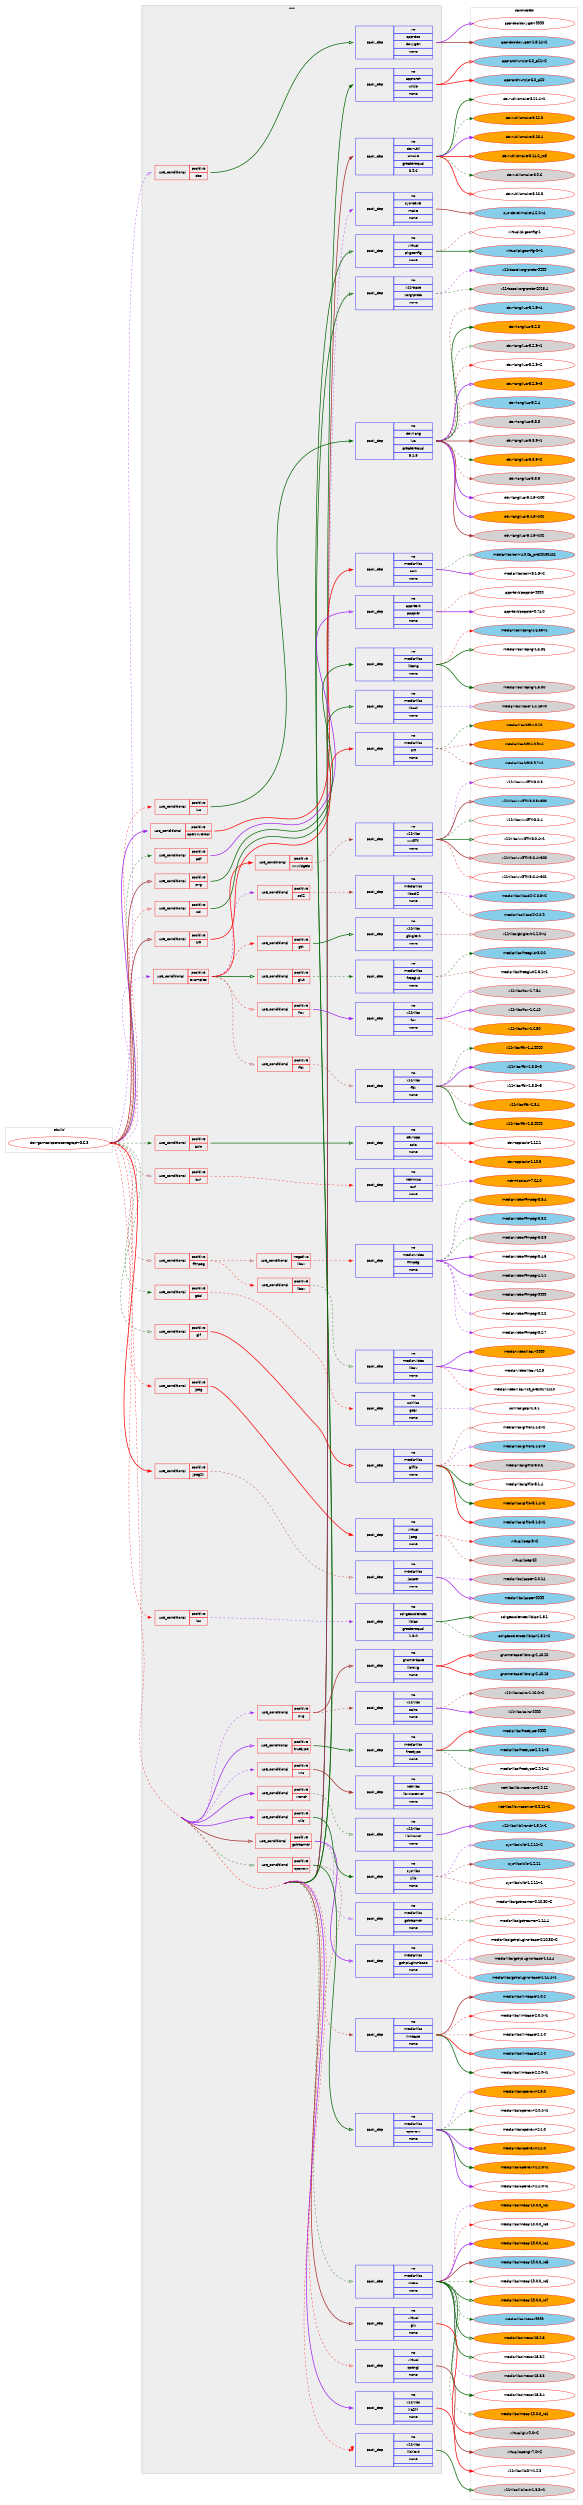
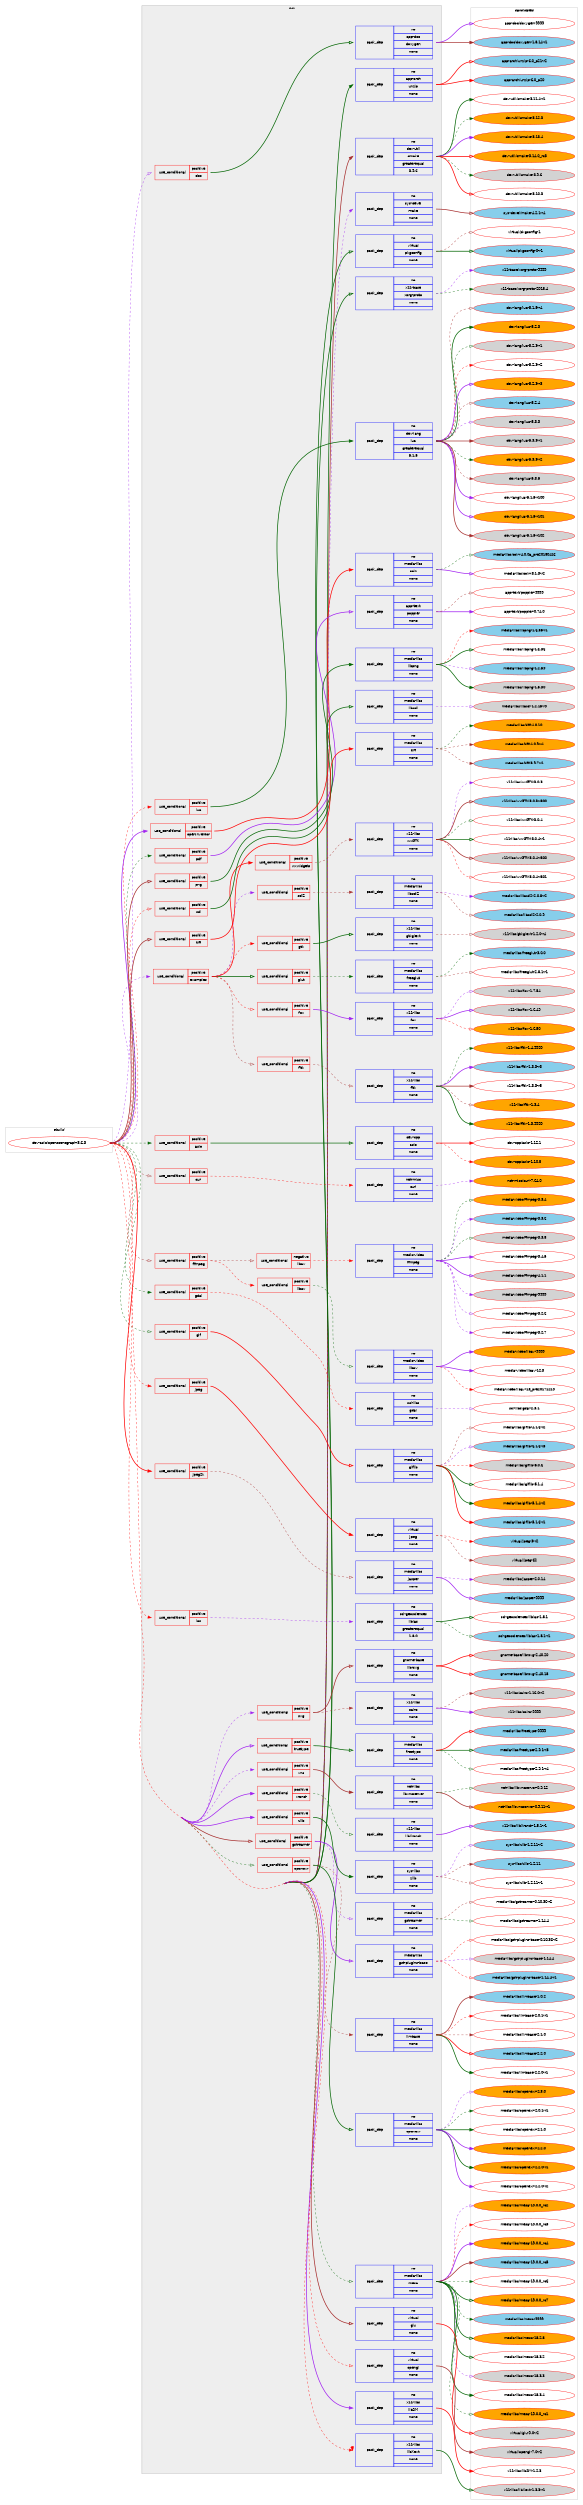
none -> (524, 669)
(59, 1143) -> (59, 1143)
